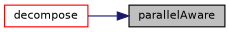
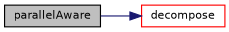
(103, 16) -> (115, 16)
